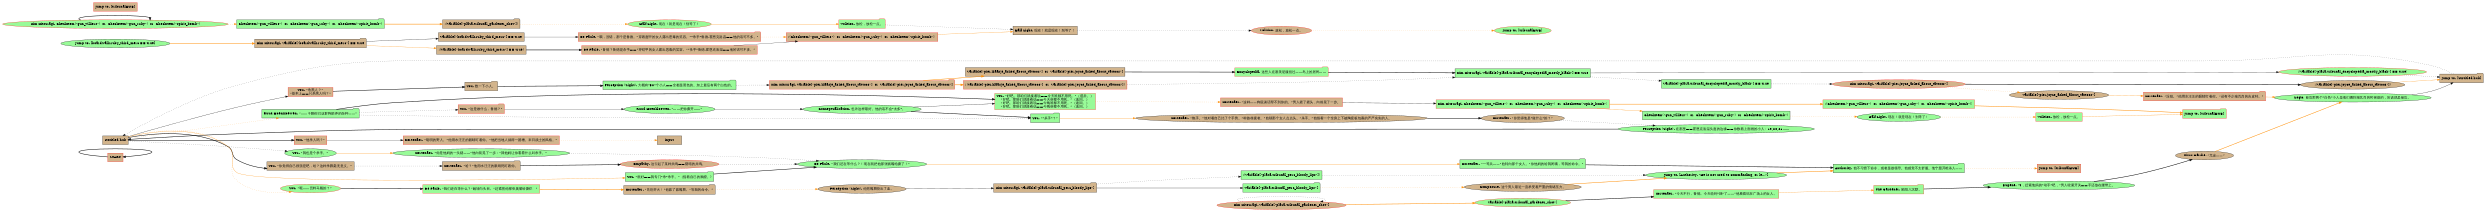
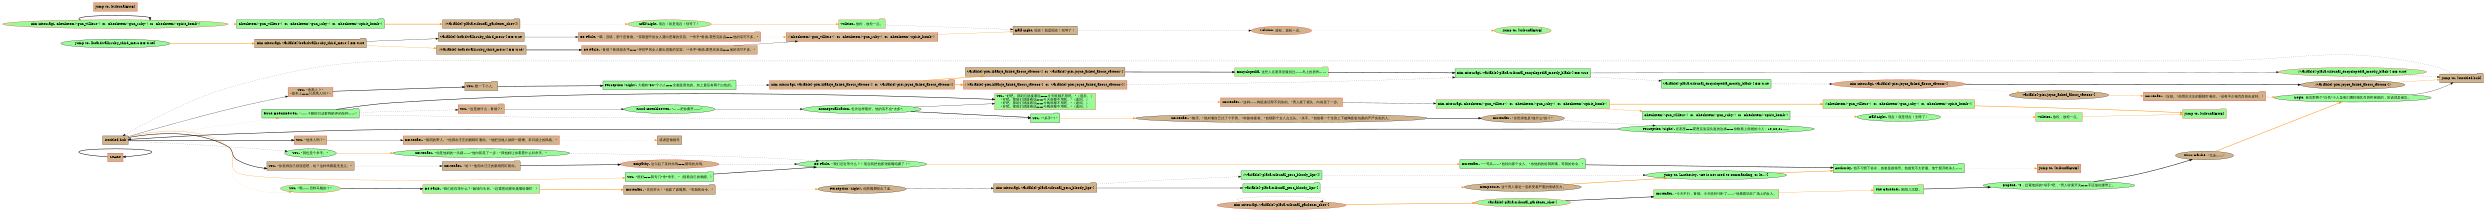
(669, 140) -> (669, 140)
